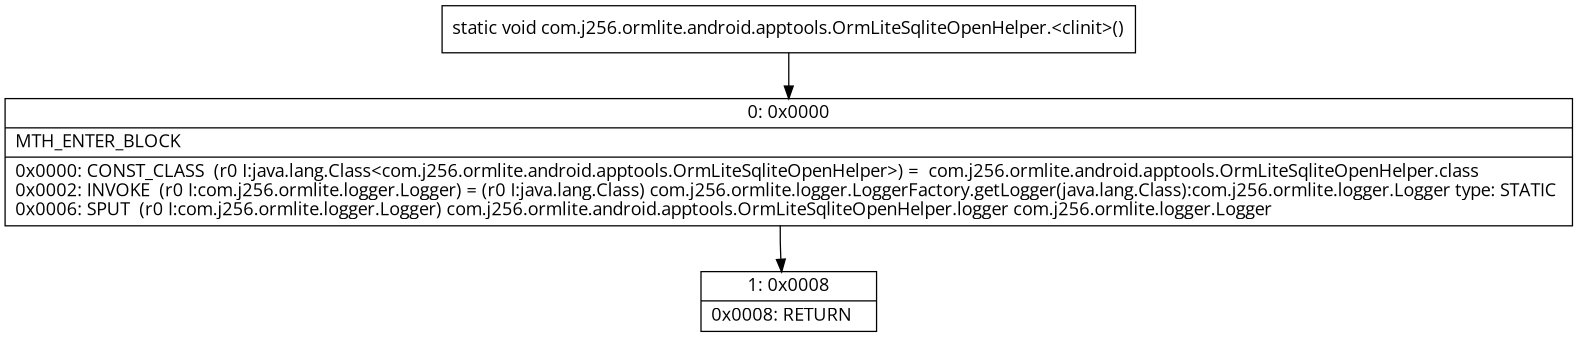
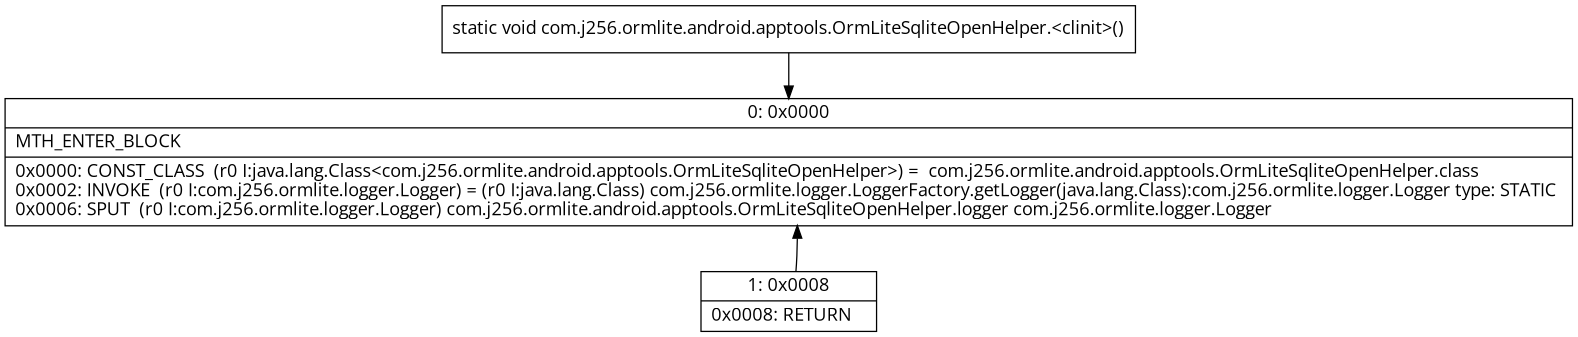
(780, 242) -> (797, 255)
